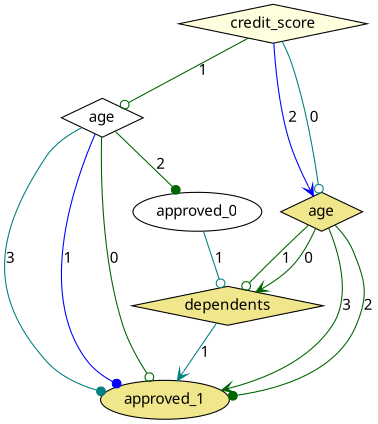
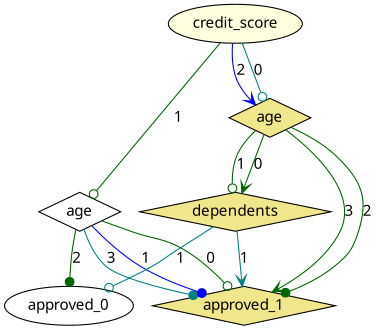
(273, 24) -> (235, 24)
(211, 255) -> (164, 259)
(165, 400) -> (244, 306)
